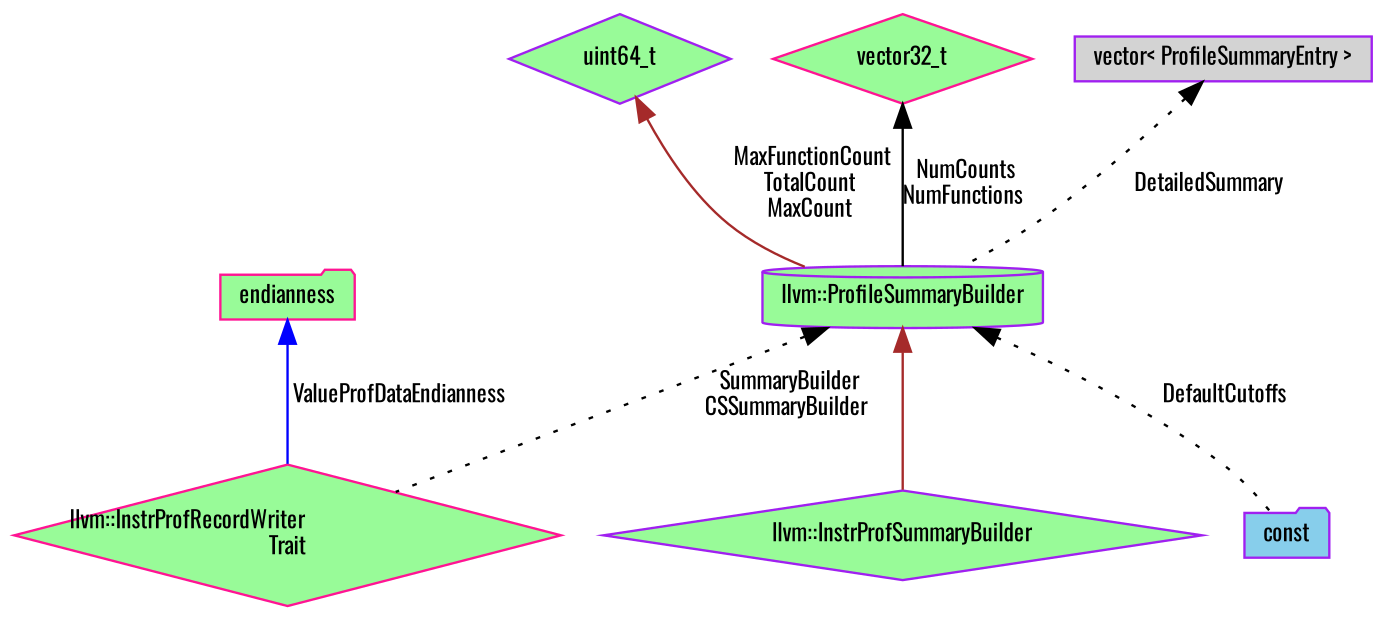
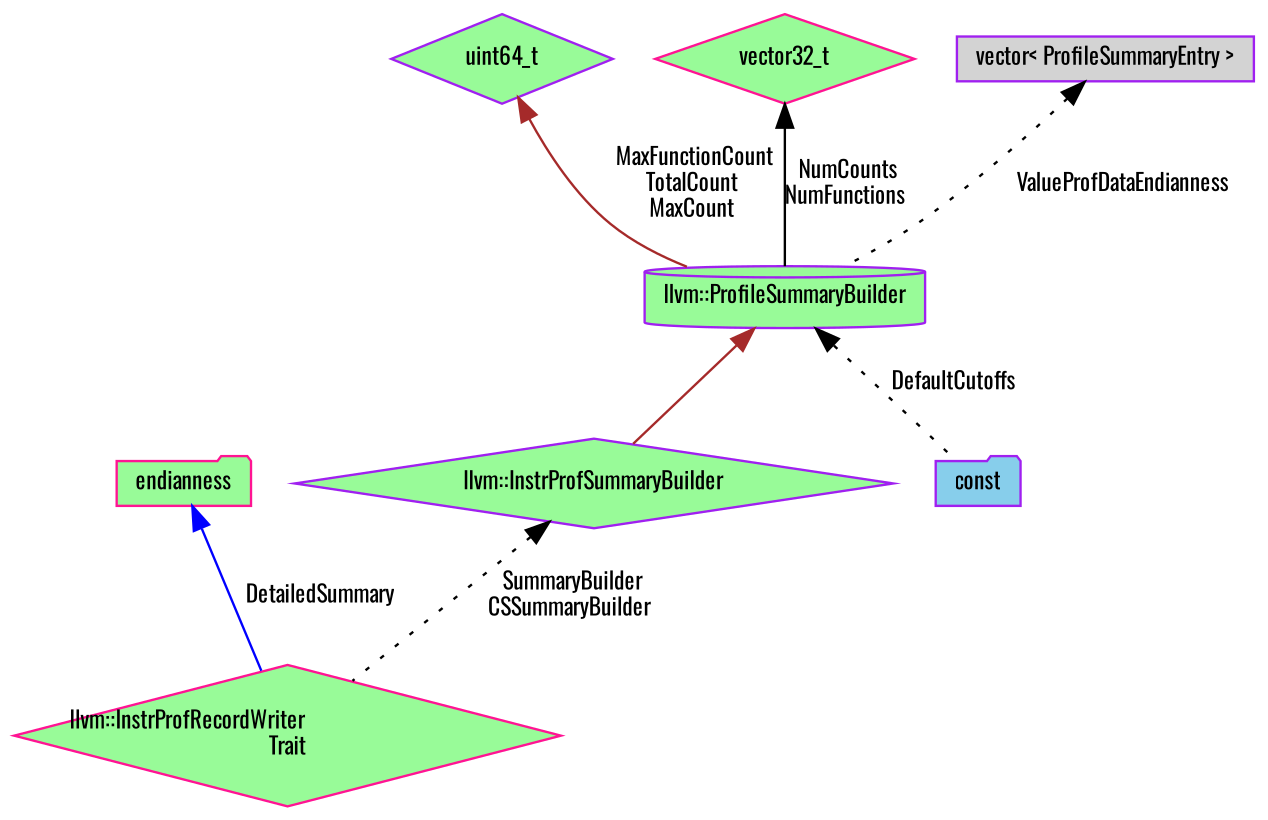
(1207, 185) -> (1121, 185)
(397, 396) -> (318, 597)
(600, 414) -> (442, 609)
